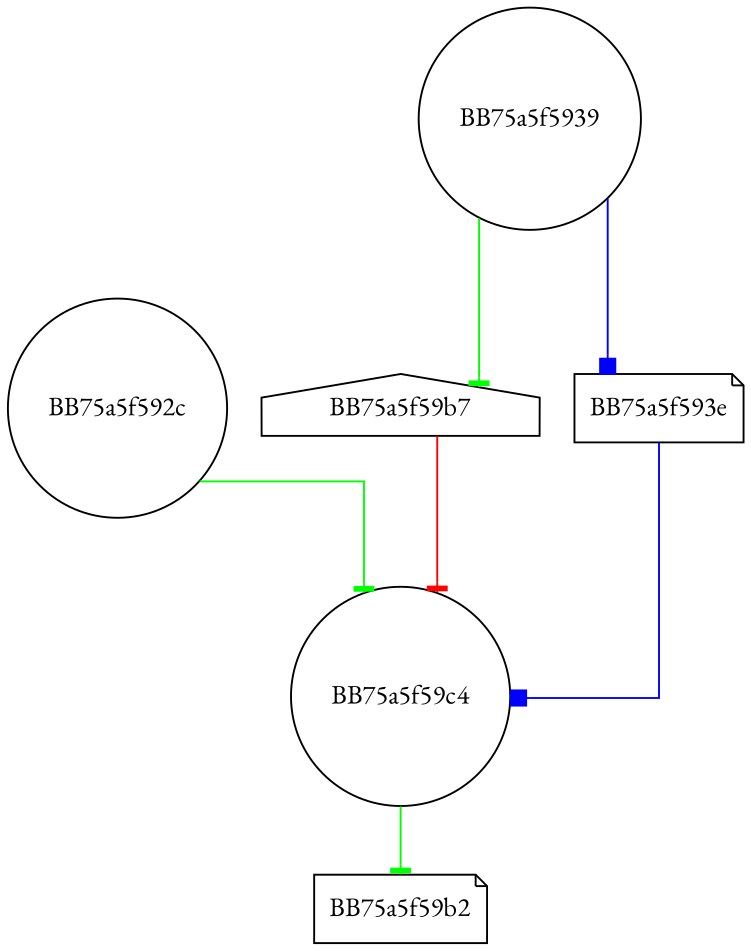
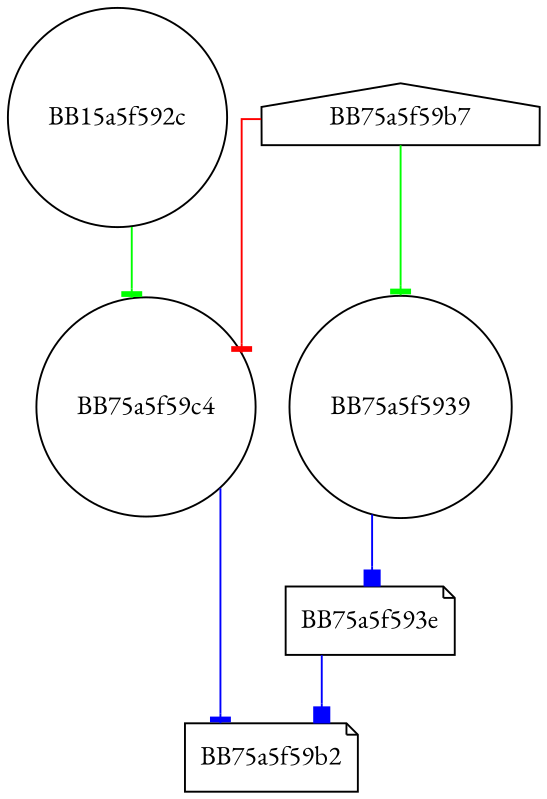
(479, 298) -> (401, 216)
(118, 408) -> (118, 118)
(659, 635) -> (322, 679)
(401, 836) -> (220, 601)
